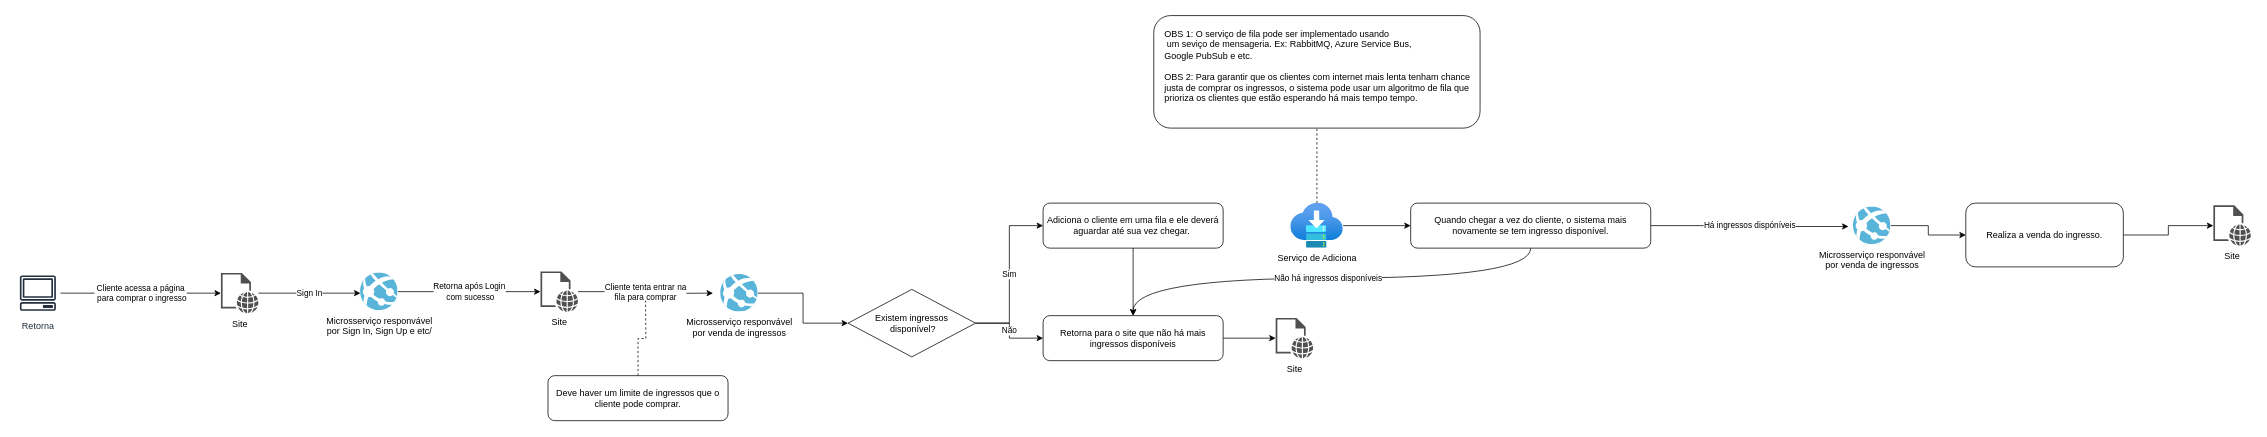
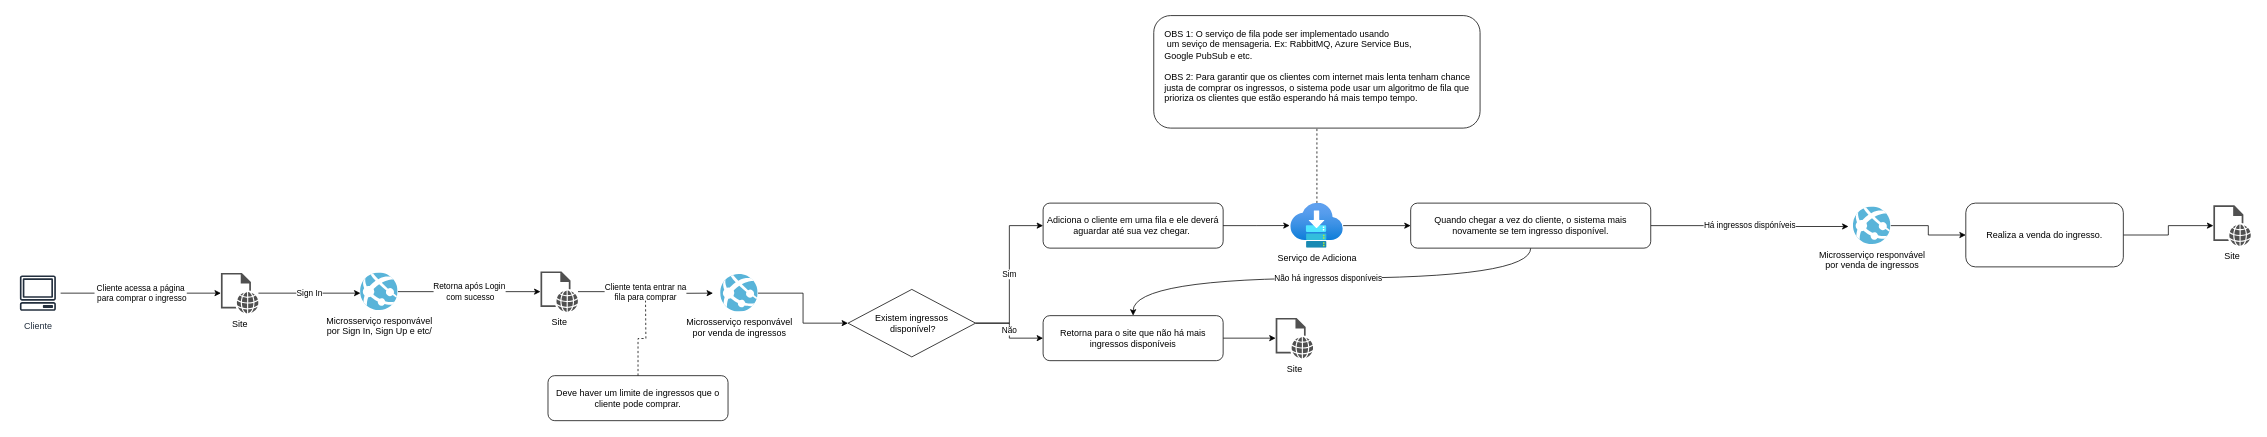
(1133, 274) -> (1254, 225)
(38, 326) -> (38, 326)
